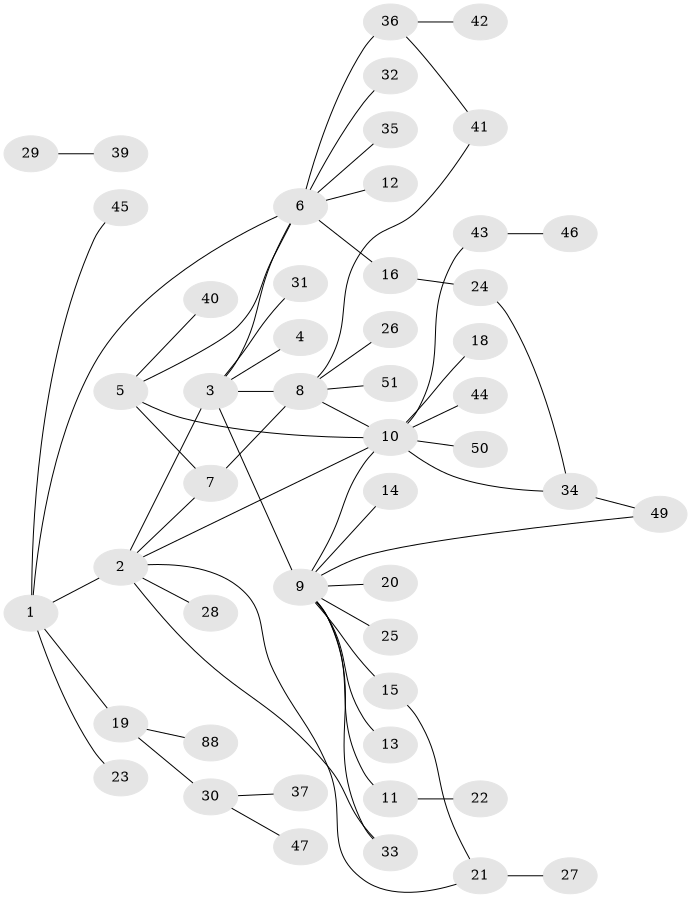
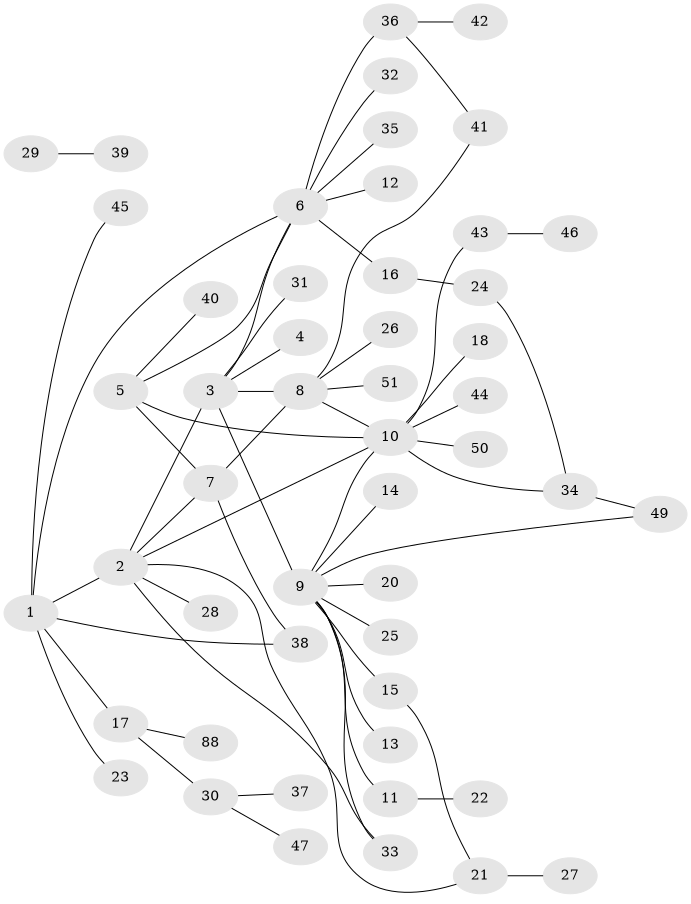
none -> (301, 644)
(121, 724) -> (121, 724)
